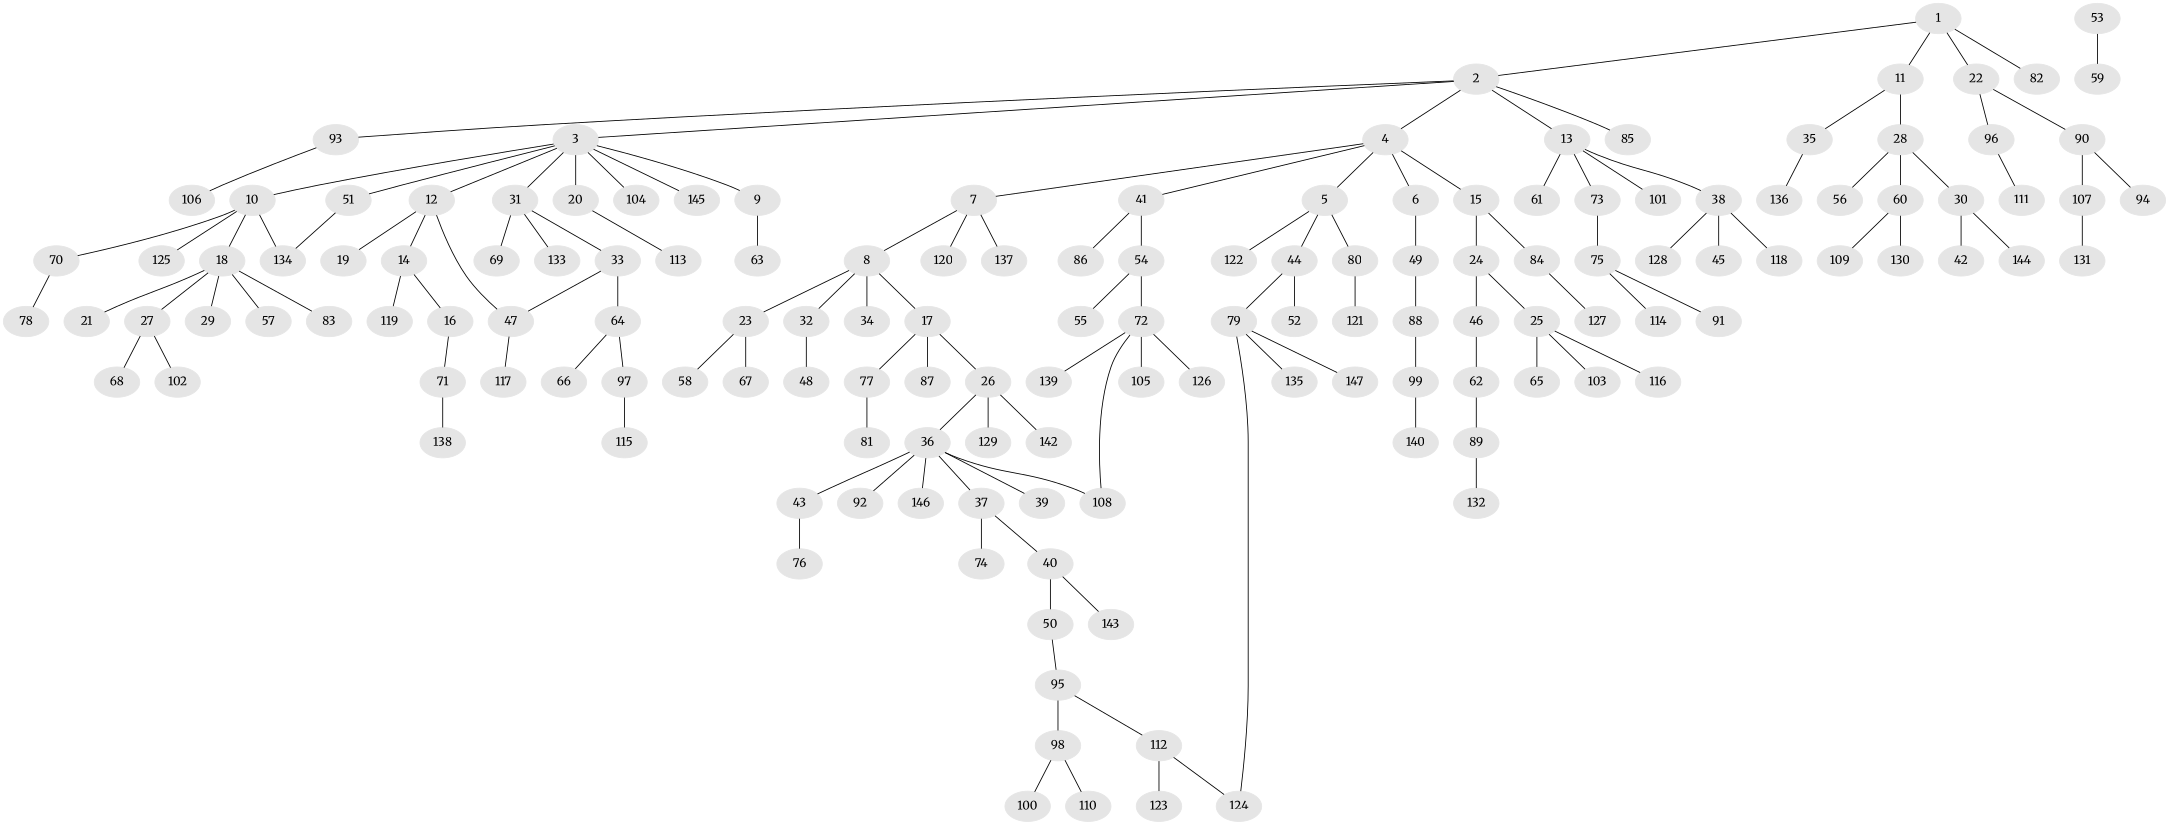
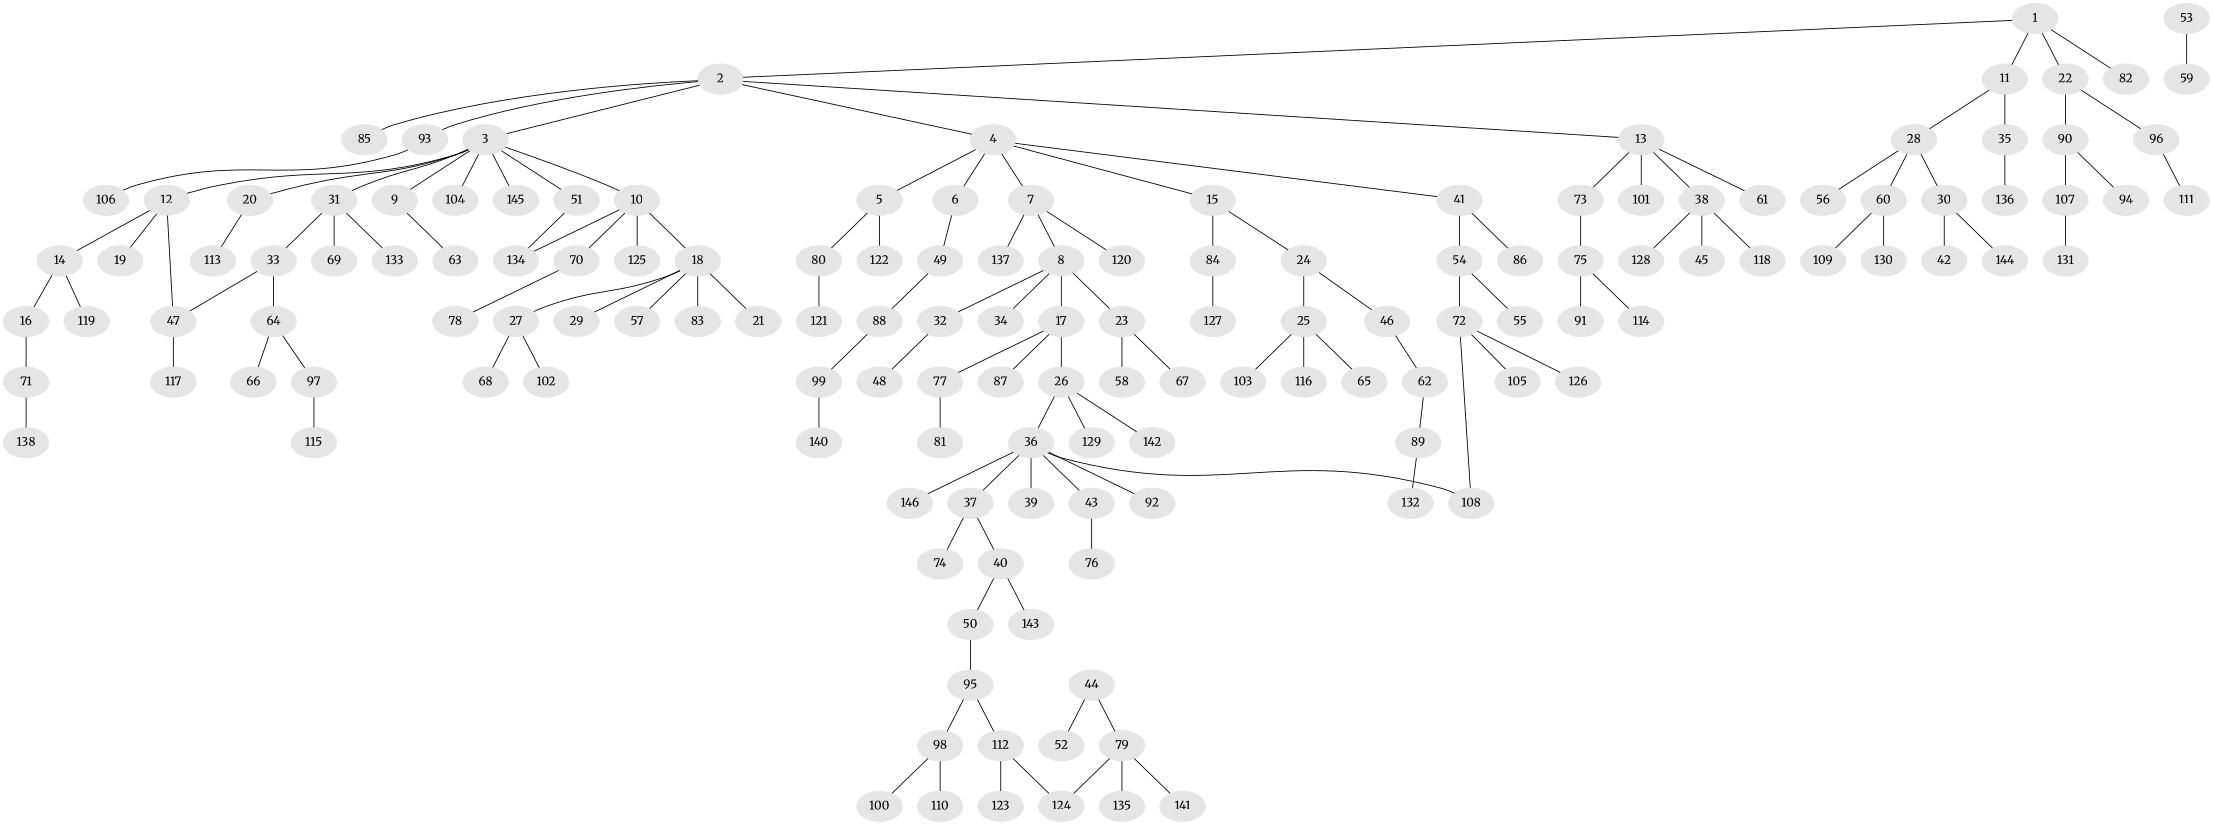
(1310, 231) -> none
(1049, 382) -> none
(1355, 382) -> (1183, 806)
